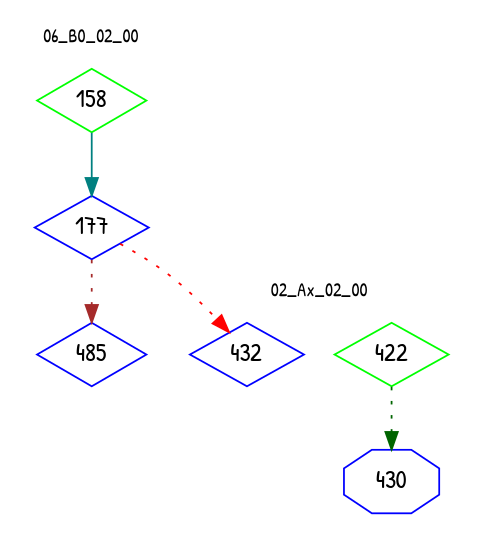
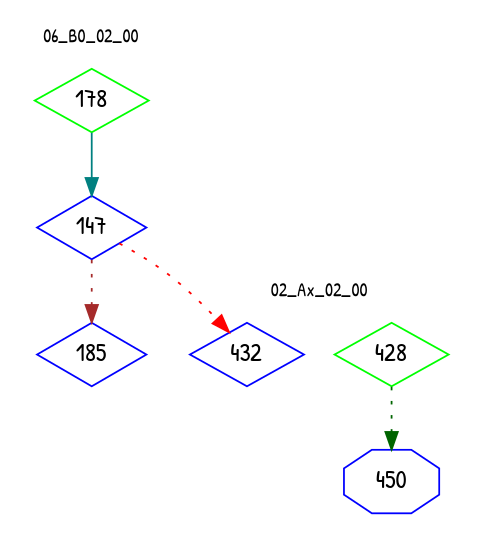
(92, 101) -> (92, 101)
(92, 228) -> (92, 228)
(92, 355) -> (92, 355)
(392, 355) -> (392, 355)
(392, 482) -> (392, 482)
